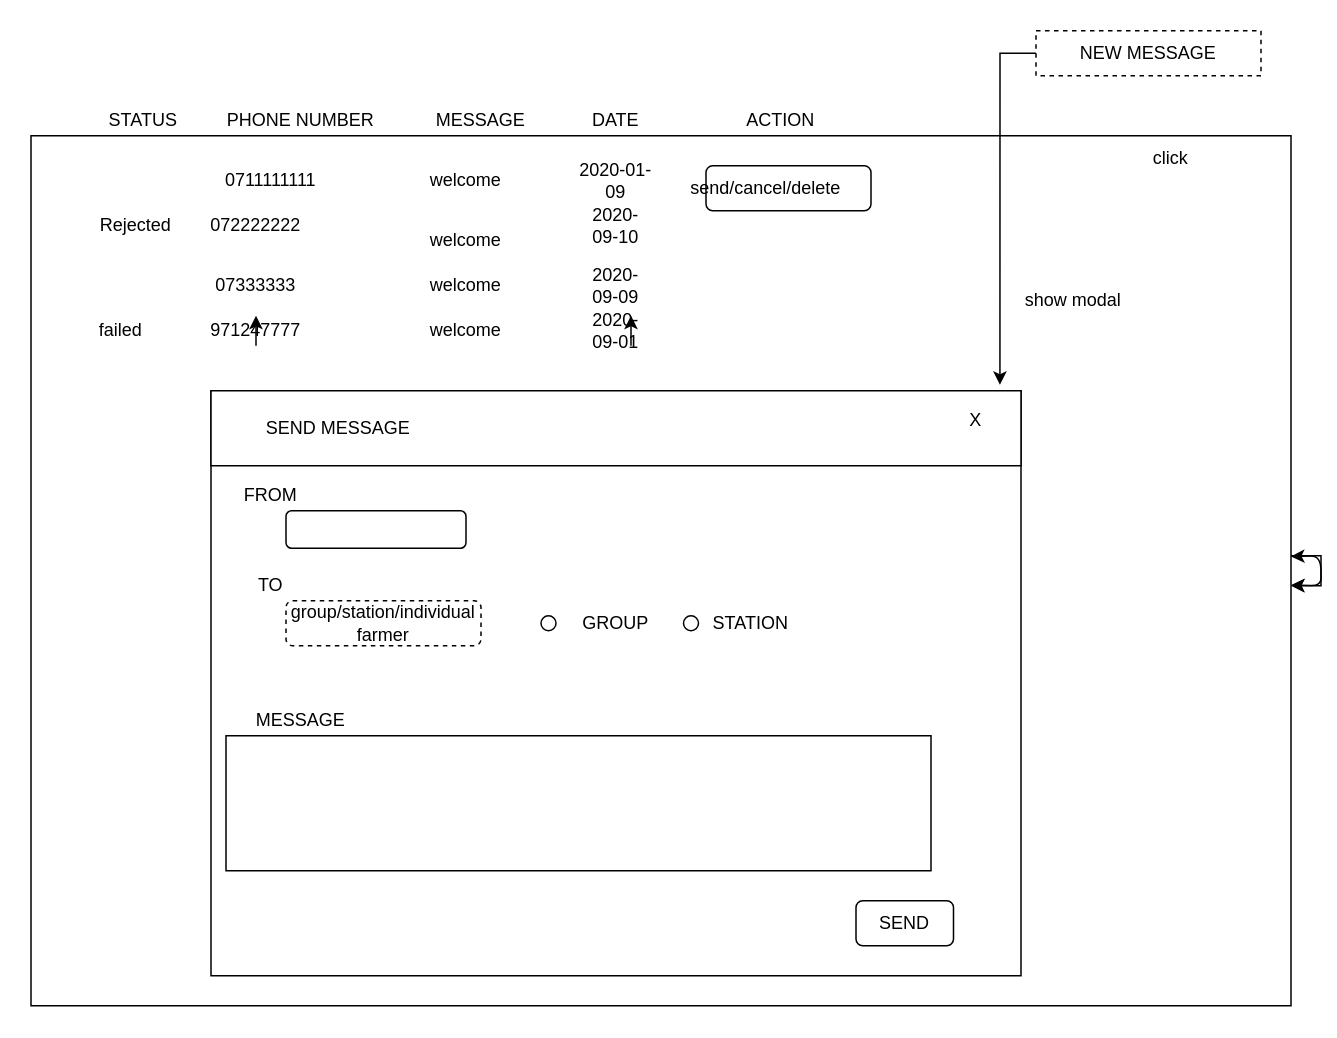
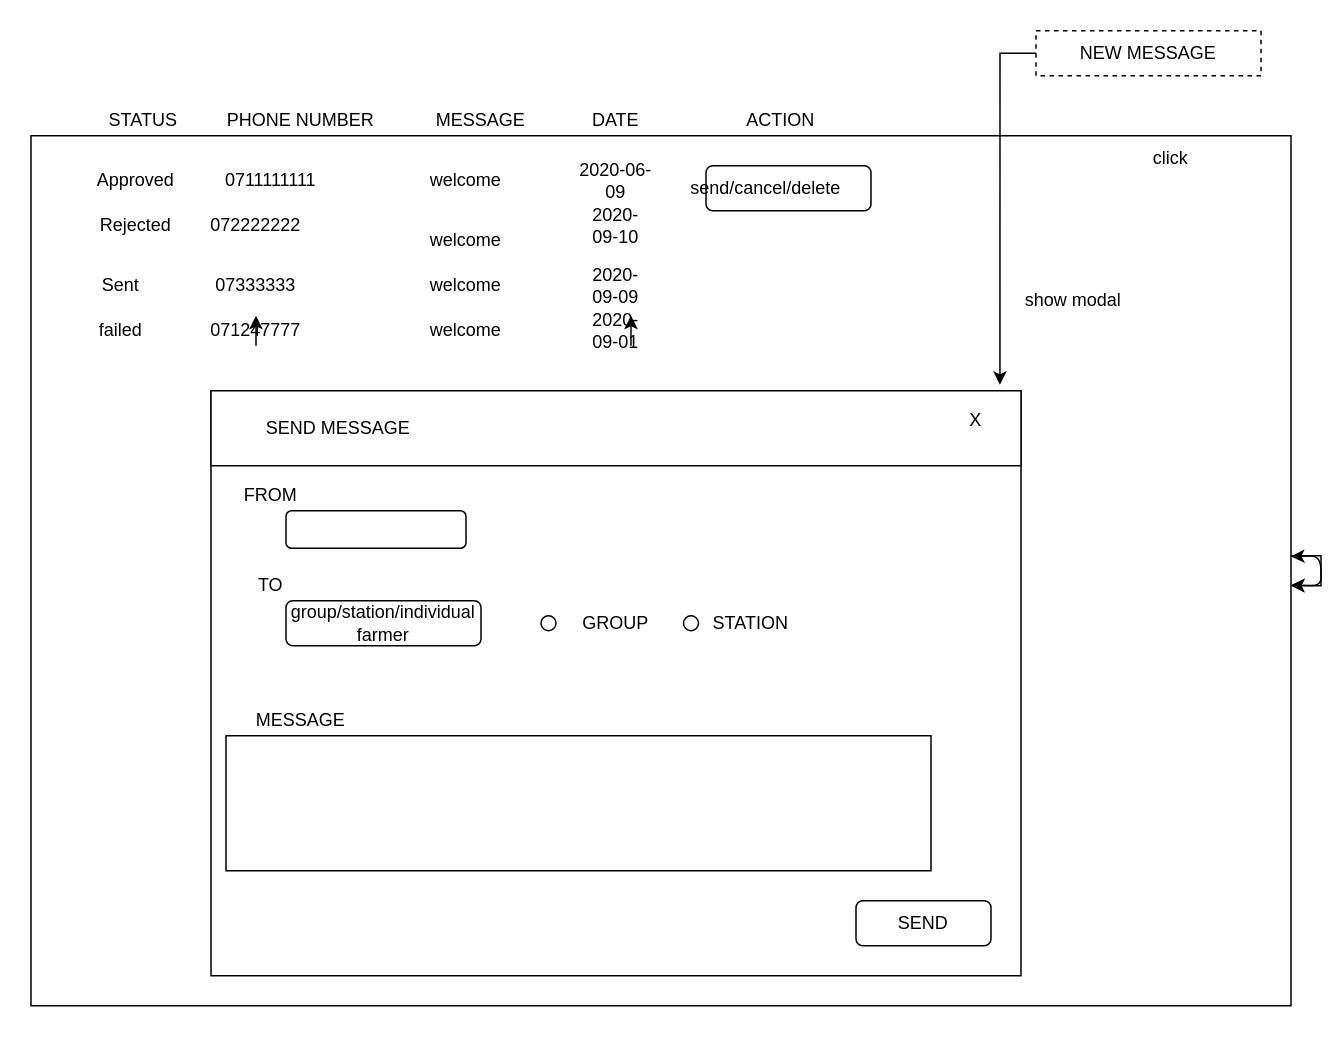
none -> (136, 181)
(616, 181) -> (616, 181)
none -> (121, 286)
(256, 331) -> (256, 331)
(383, 623) -> (383, 623)
(905, 923) -> (923, 923)
